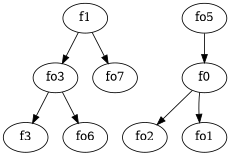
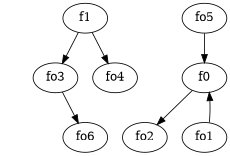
(115, 78) -> (115, 78)
(199, 103) -> (210, 112)
(26, 137) -> none
